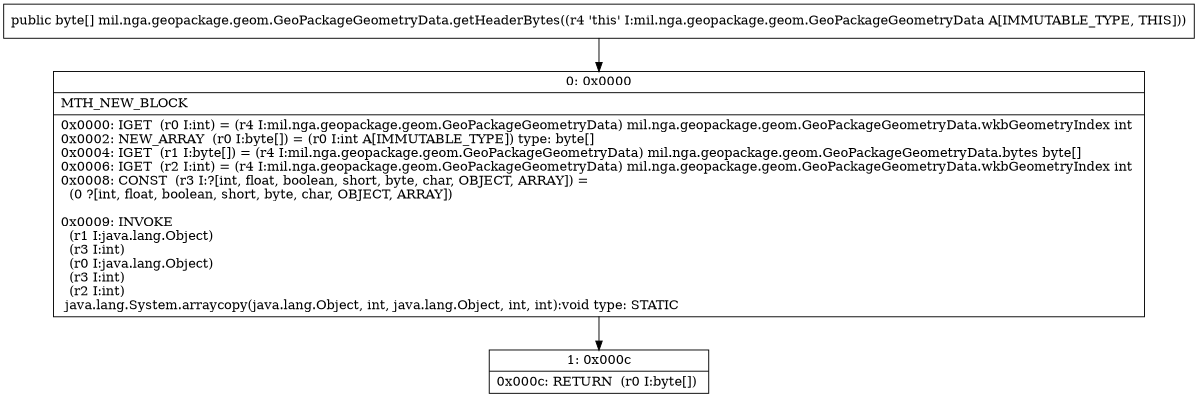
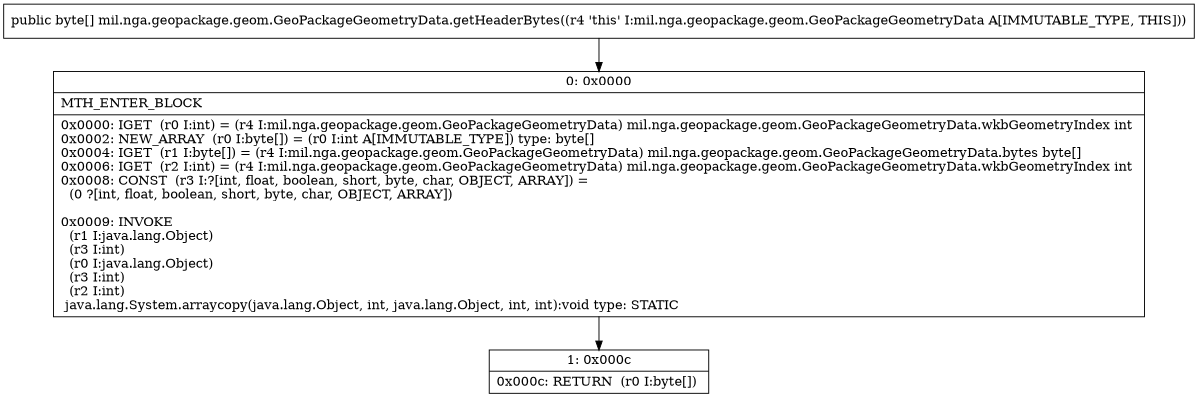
(125, 103) -> (132, 103)
